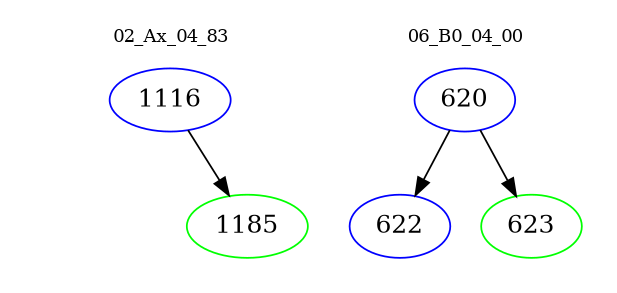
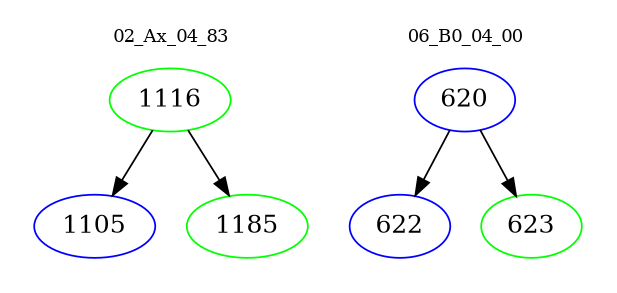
(170, 100) -> (170, 100)
none -> (95, 226)
